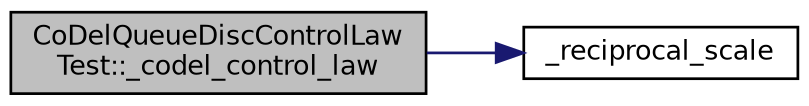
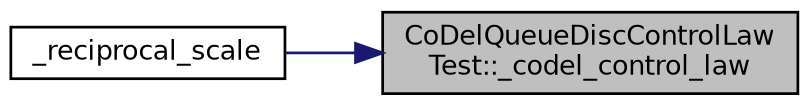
(461, 53) -> (320, 53)
